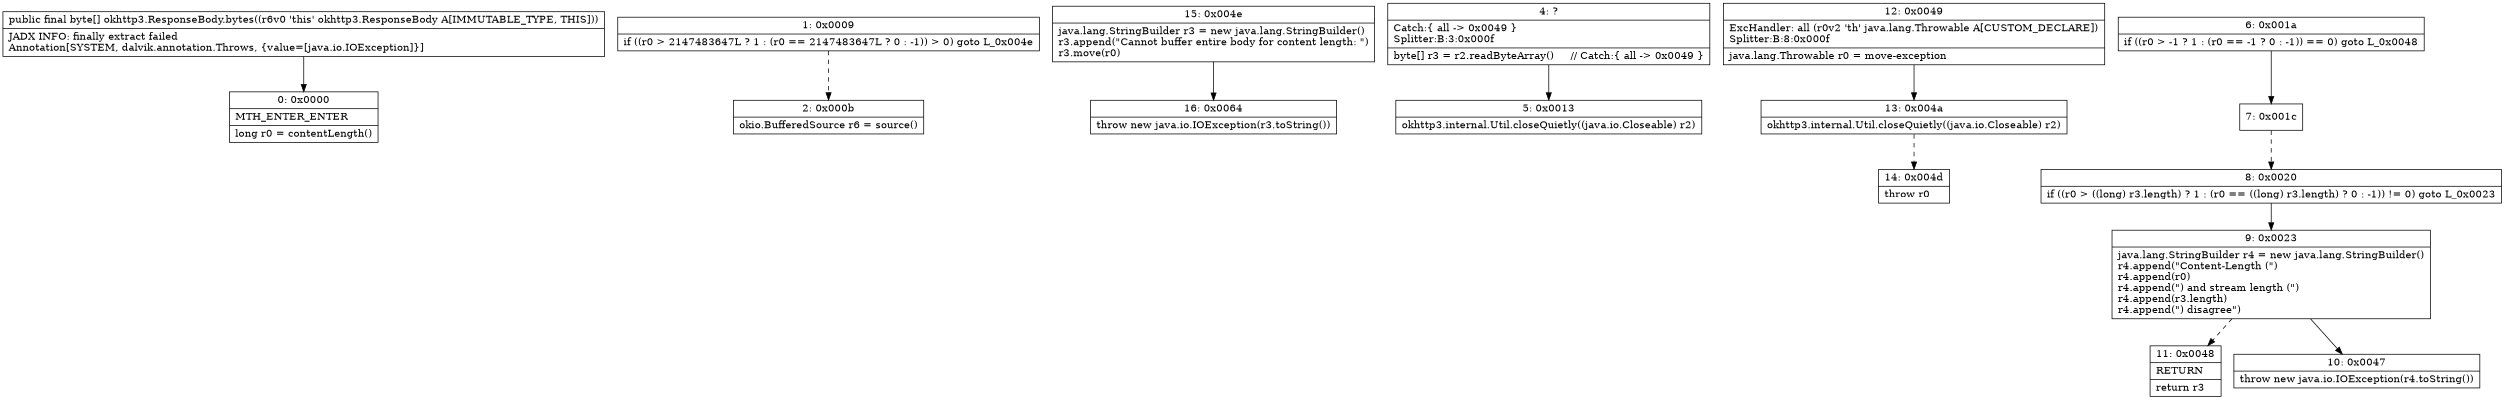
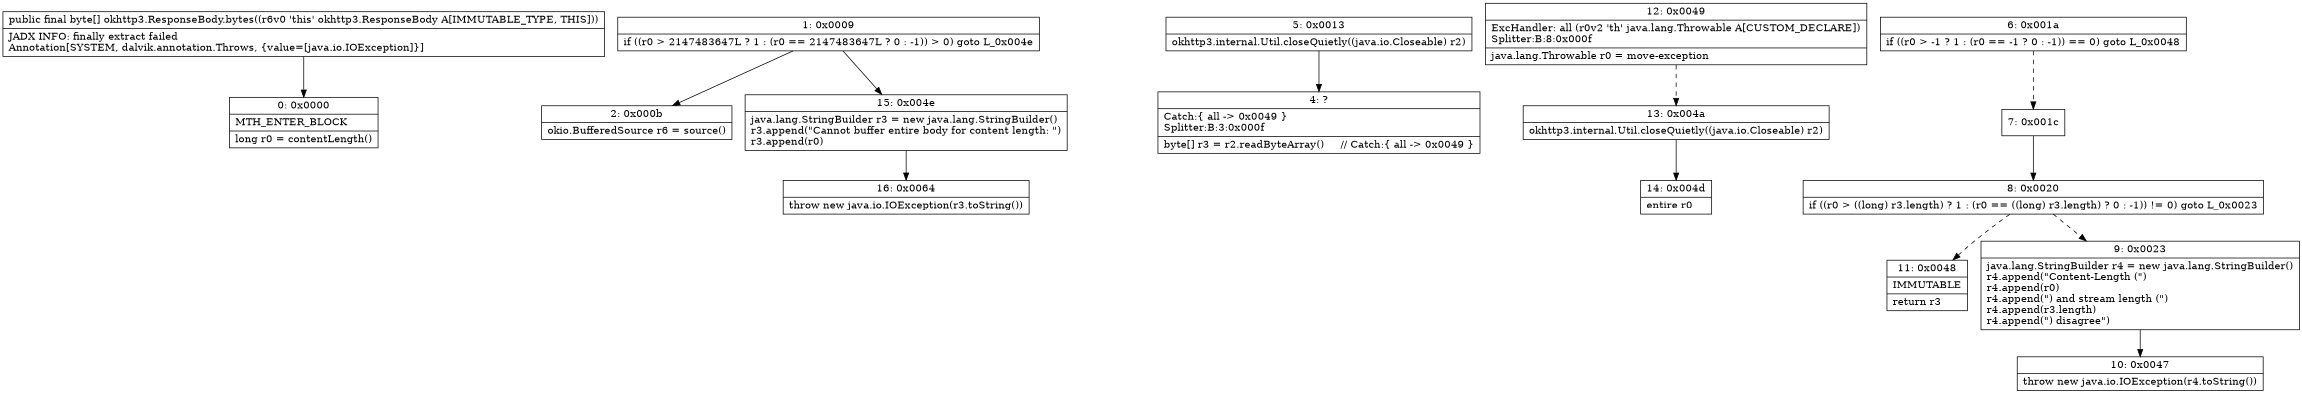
(1089, 53) -> (788, 142)
none -> (860, 70)
(829, 72) -> (736, 77)
(2271, 74) -> (2033, 76)
(1549, 79) -> (1319, 68)
(1914, 79) -> (1676, 82)
(292, 117) -> (292, 122)
(2271, 146) -> (2033, 154)
(1914, 148) -> (1676, 156)
(1907, 194) -> (1670, 205)
(2271, 213) -> (2067, 225)
(2222, 330) -> (1984, 234)
(2180, 371) -> (1927, 285)
